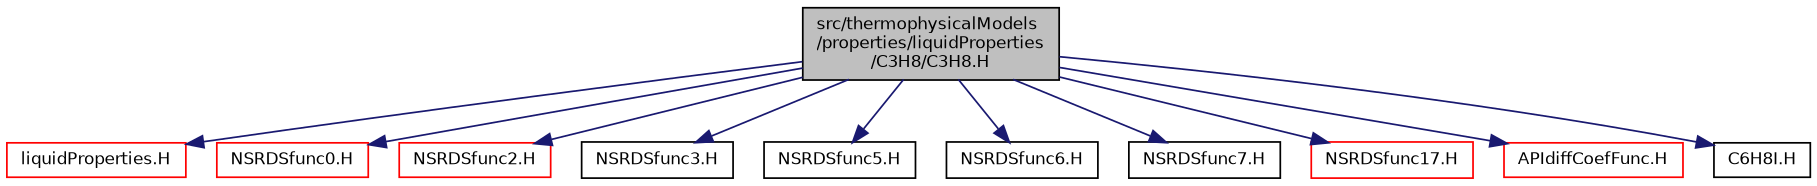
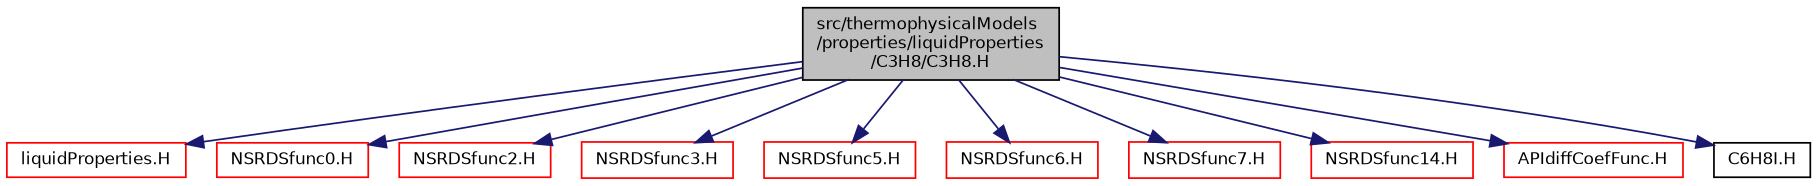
(657, 160) -> (657, 160)
(840, 160) -> (840, 160)
(1022, 160) -> (1022, 160)
(1205, 160) -> (1205, 160)
(1392, 160) -> (1392, 160)
